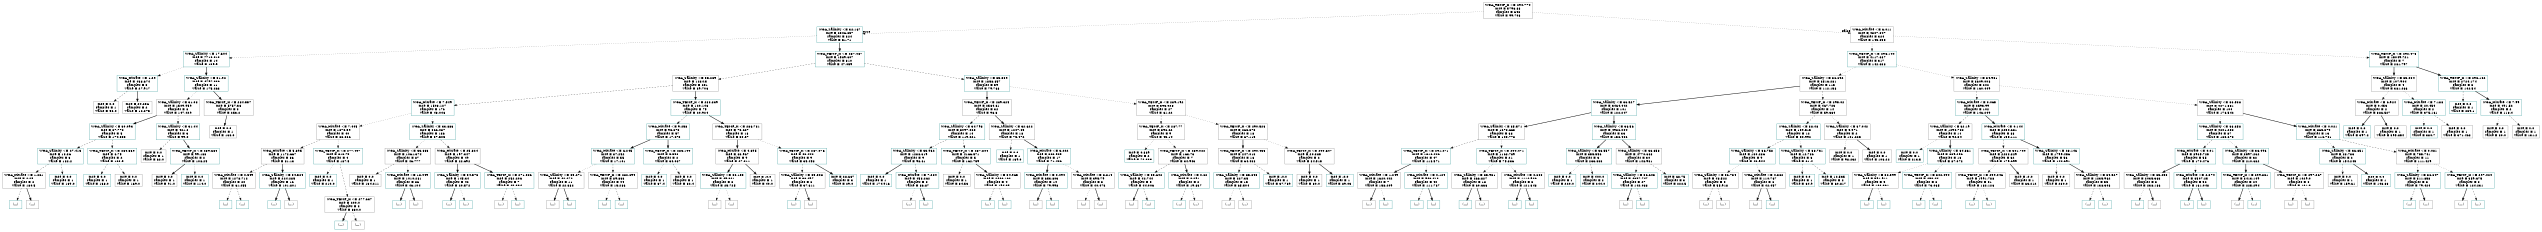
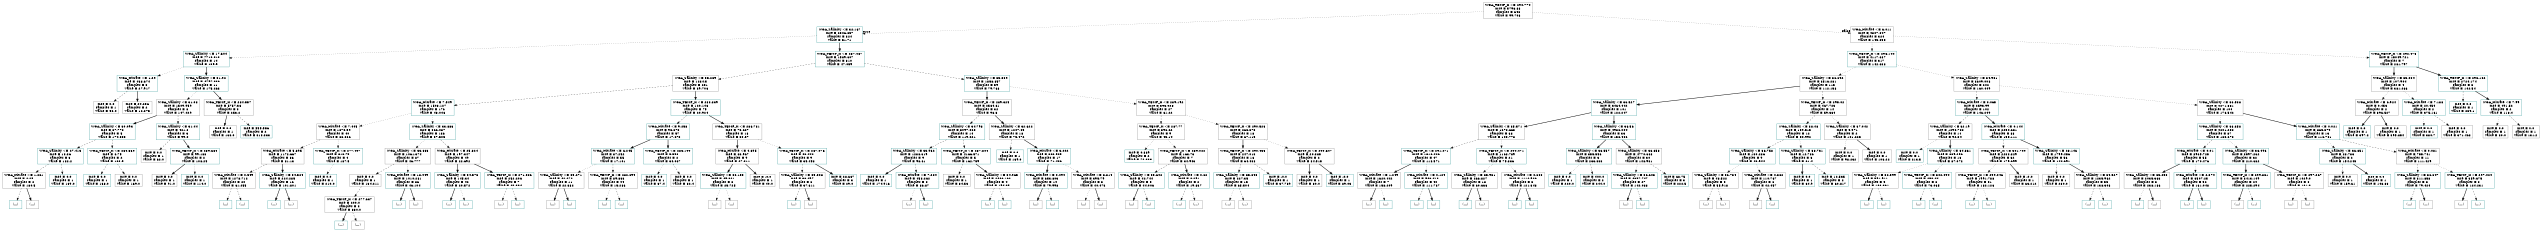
(2377, 108) -> (2377, 108)
none -> (256, 132)
(1802, 168) -> (1802, 168)
(344, 179) -> (359, 191)
